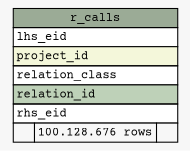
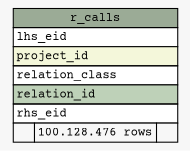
(96, 132) -> (96, 132)
